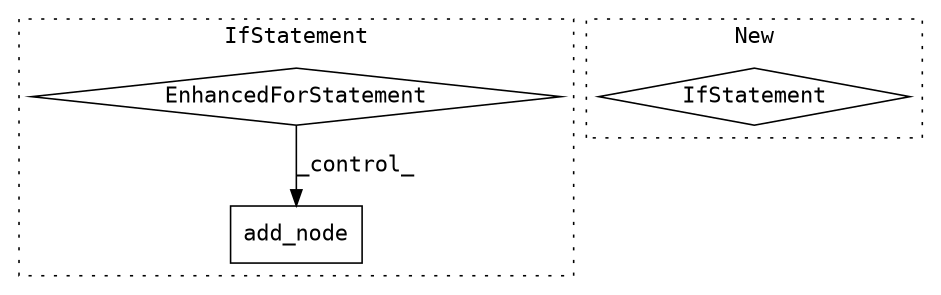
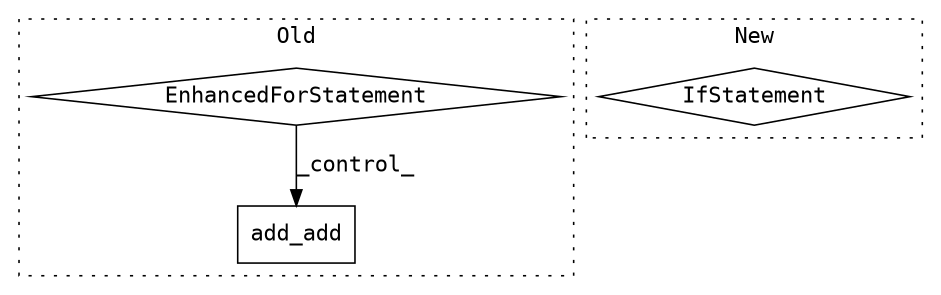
(296, 37) -> (296, 37)
(296, 235) -> (296, 235)
